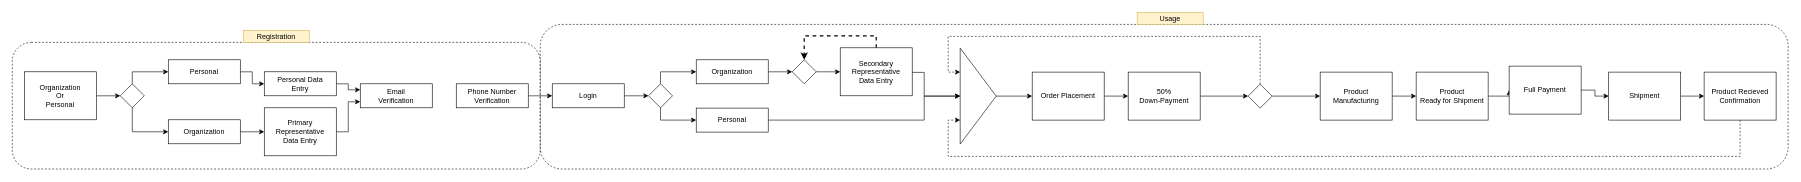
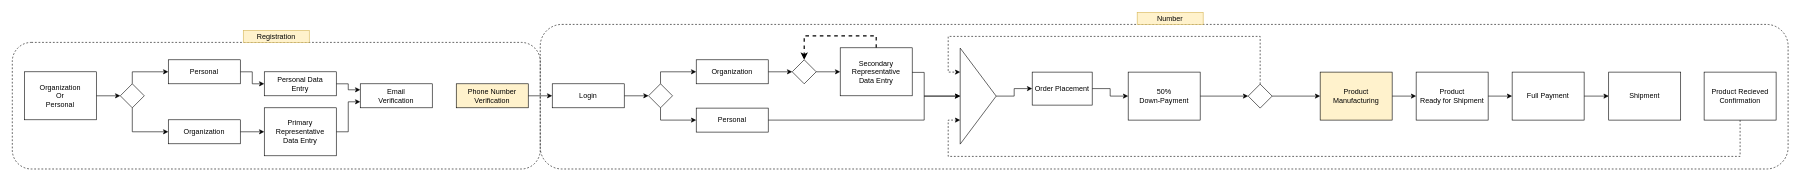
(1170, 18) -> (1170, 18)
(1545, 90) -> (1548, 96)
(492, 96) -> (492, 96)
(1068, 96) -> (1062, 89)
(1356, 96) -> (1356, 96)
(1698, 96) -> none
